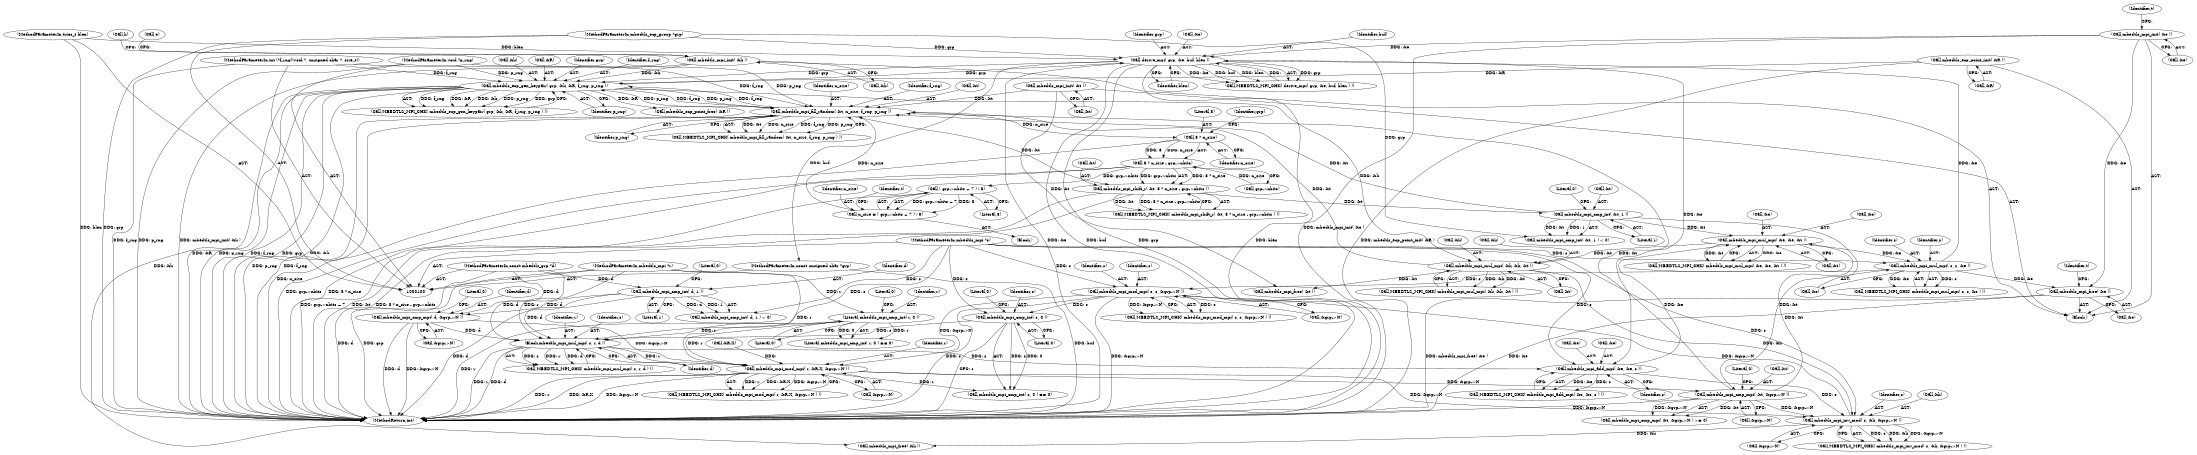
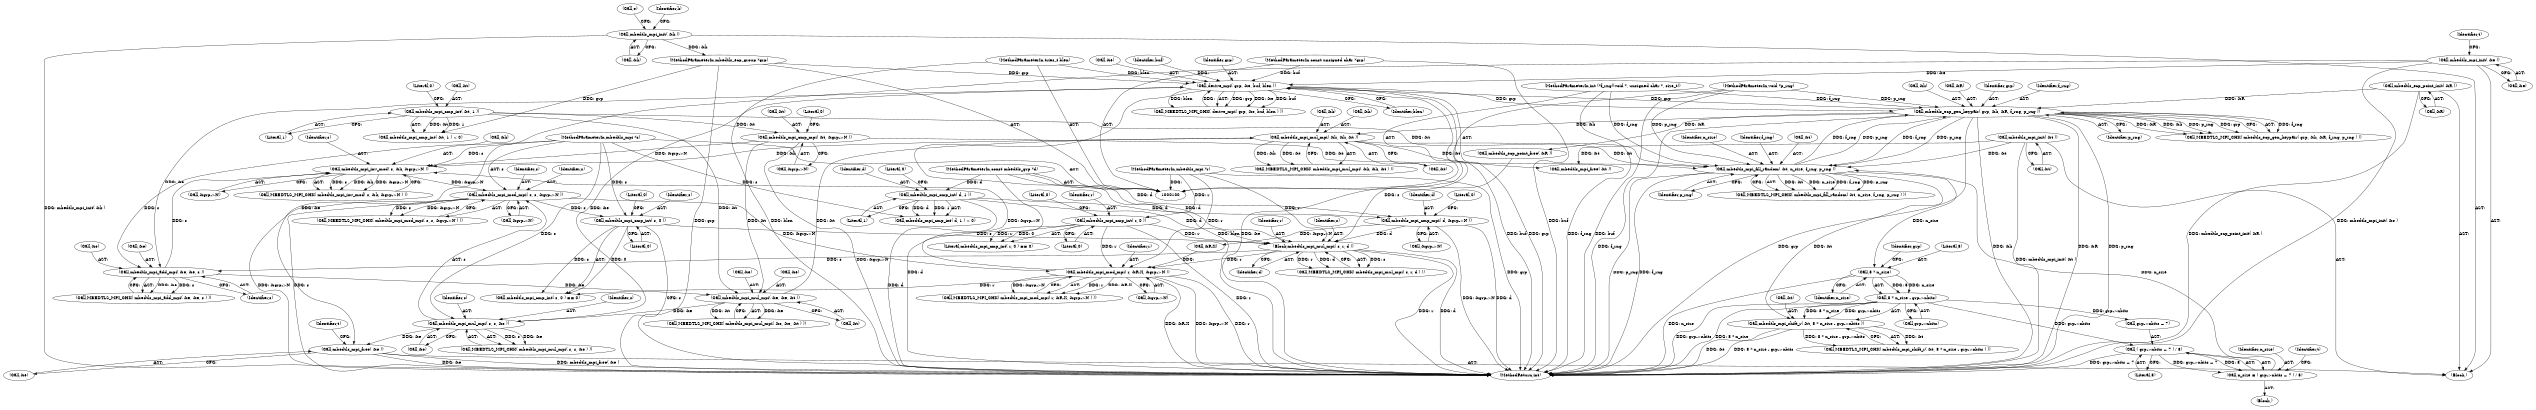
(121, 35) -> (669, 9)
(1289, 47) -> (1204, 73)
(635, 73) -> (683, 47)
(930, 126) -> (1277, 73)
(1252, 176) -> (1926, 311)
(1368, 205) -> none
(151, 241) -> (1605, 234)
(1064, 266) -> (497, 170)
(517, 279) -> (1177, 182)
(1473, 279) -> (459, 260)
(803, 310) -> (1450, 188)
(881, 318) -> (1111, 221)
none -> (2148, 324)
(612, 331) -> (1302, 231)
none -> (2016, 359)
(1278, 381) -> none
(1654, 421) -> none
(889, 446) -> none
